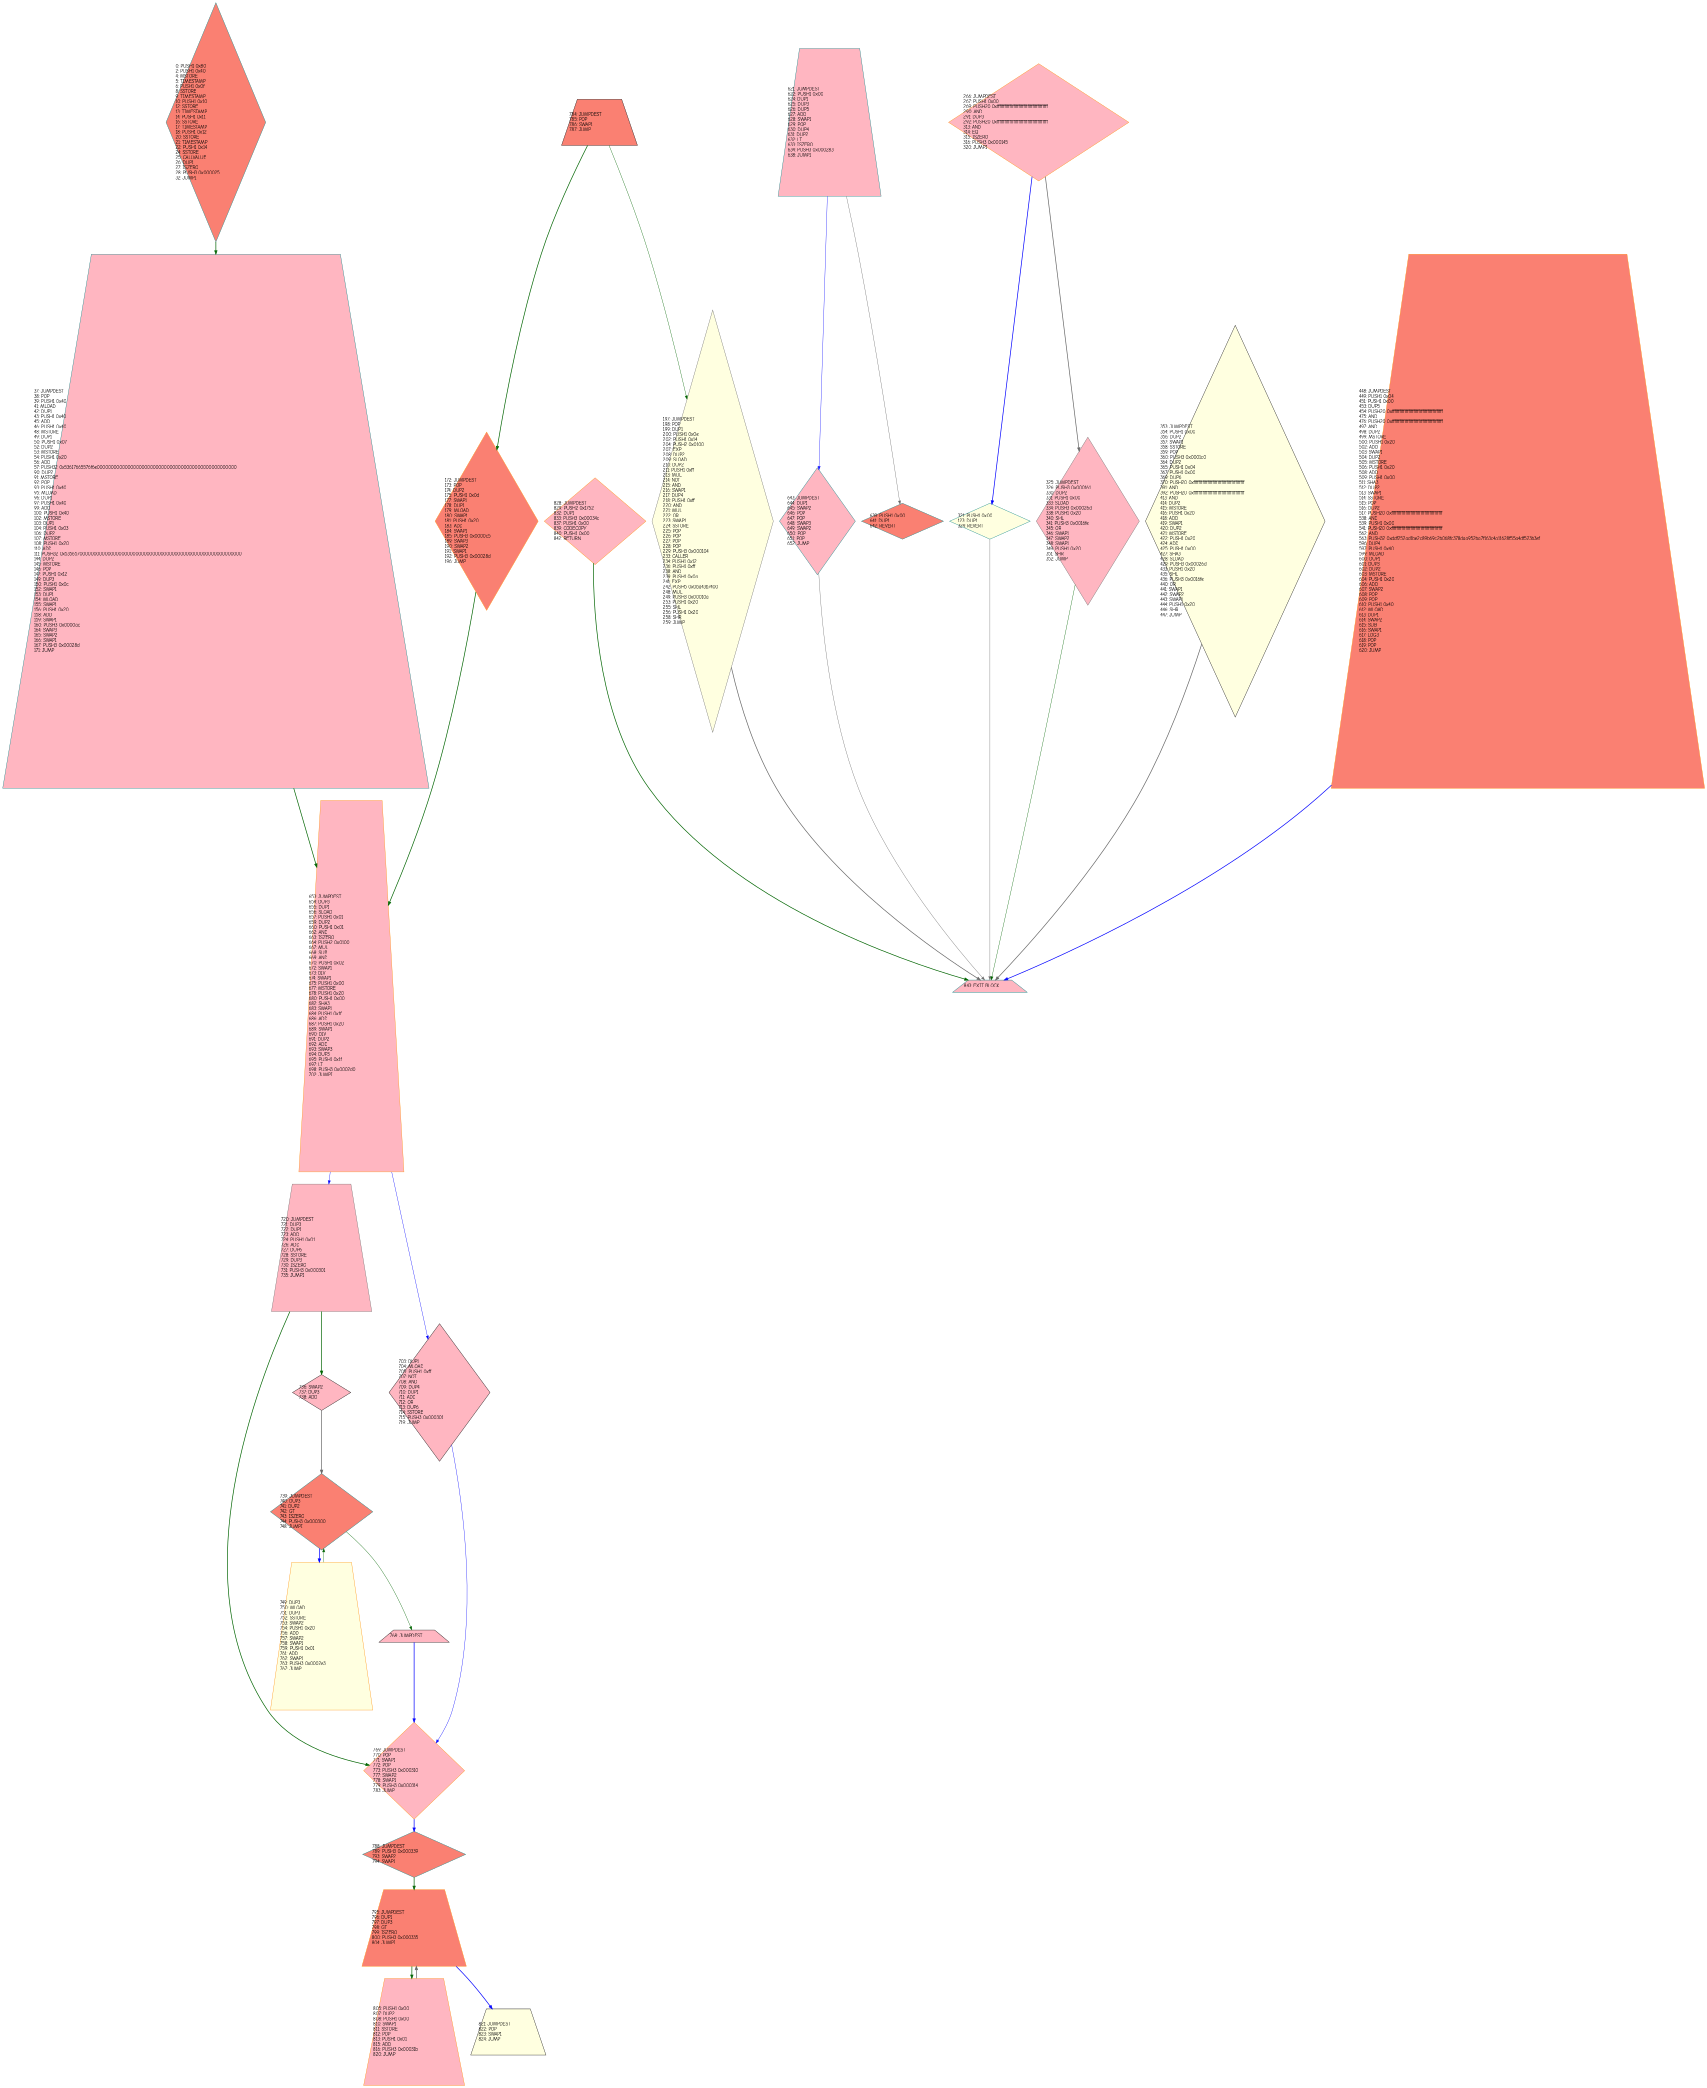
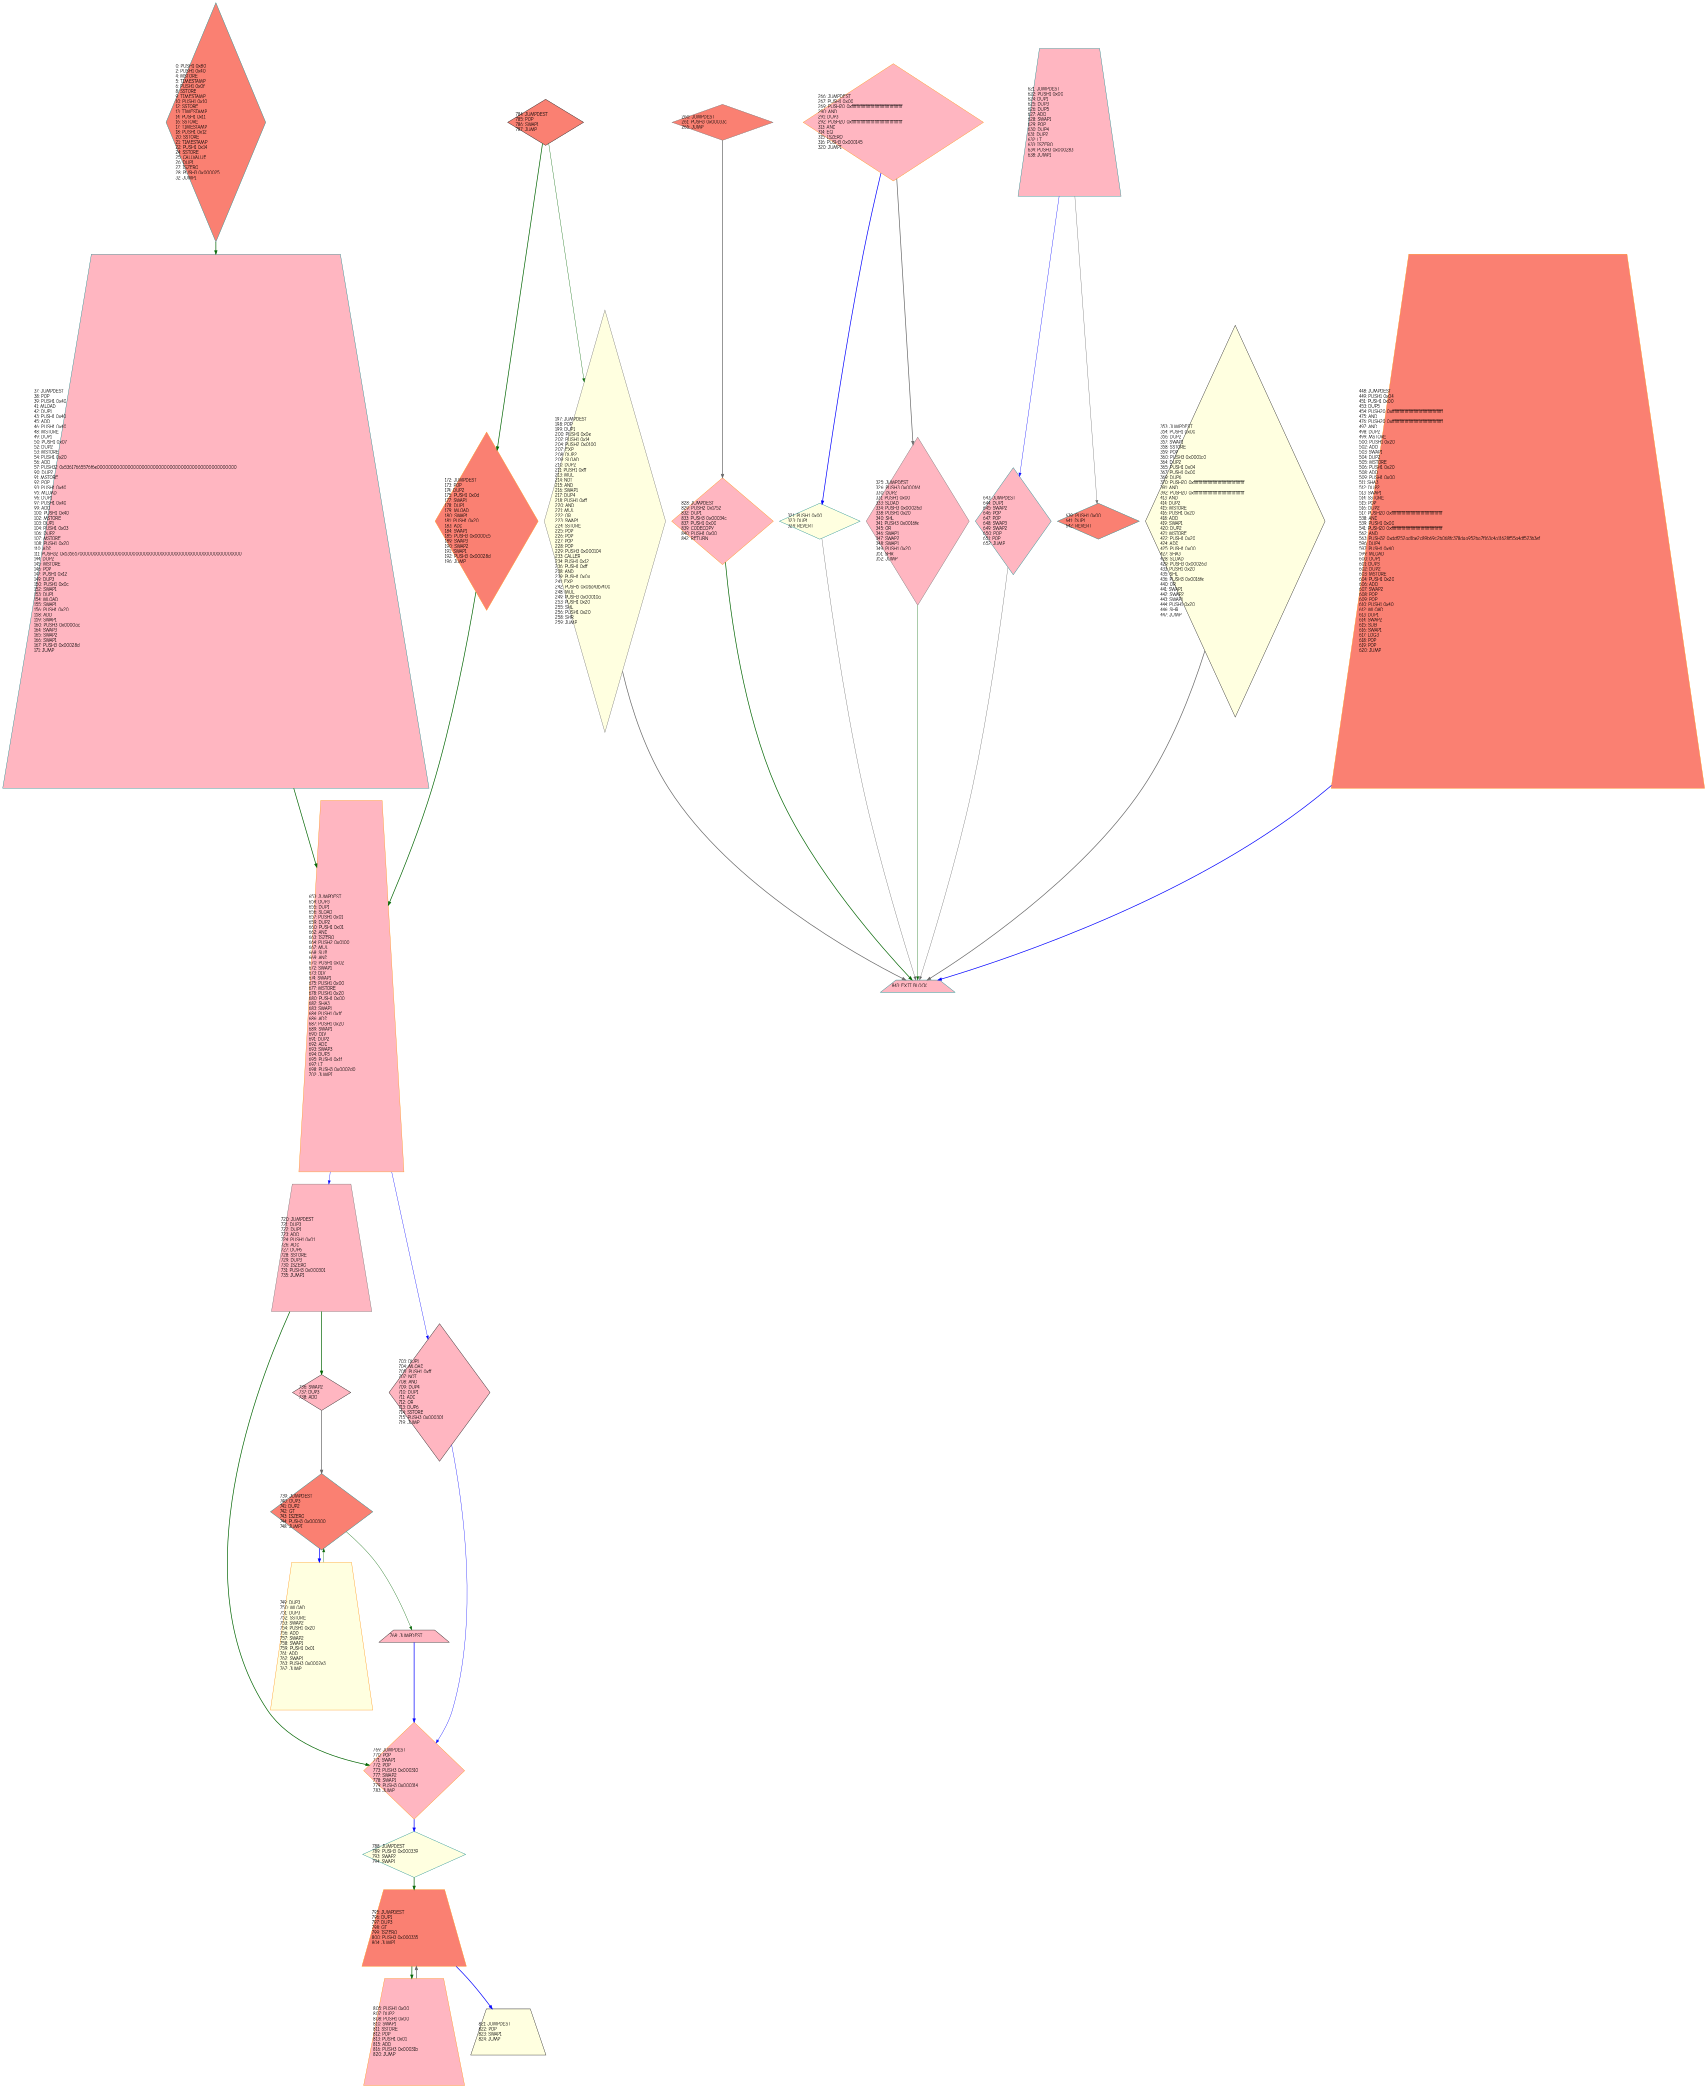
(599, 122) -> (546, 122)
none -> (723, 122)
(990, 521) -> (820, 521)
(414, 1854) -> (414, 1854)
